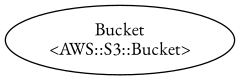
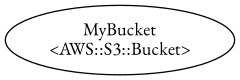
(120, 40) -> (120, 40)
